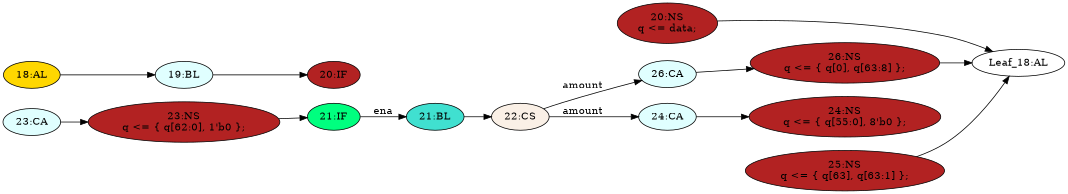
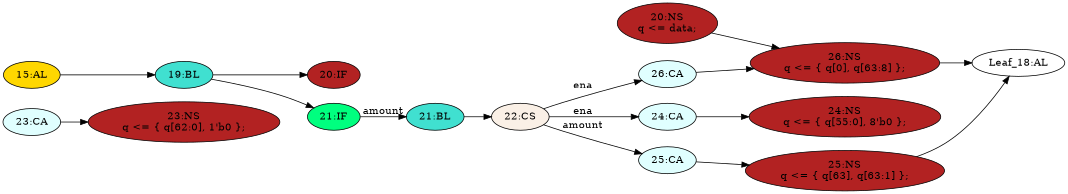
(853, 24) -> (742, 40)
(32, 75) -> (32, 75)
(184, 75) -> (184, 75)
(583, 86) -> (583, 86)
(383, 111) -> (383, 111)
(583, 111) -> (583, 111)
(289, 118) -> (260, 89)
none -> (667, 160)
